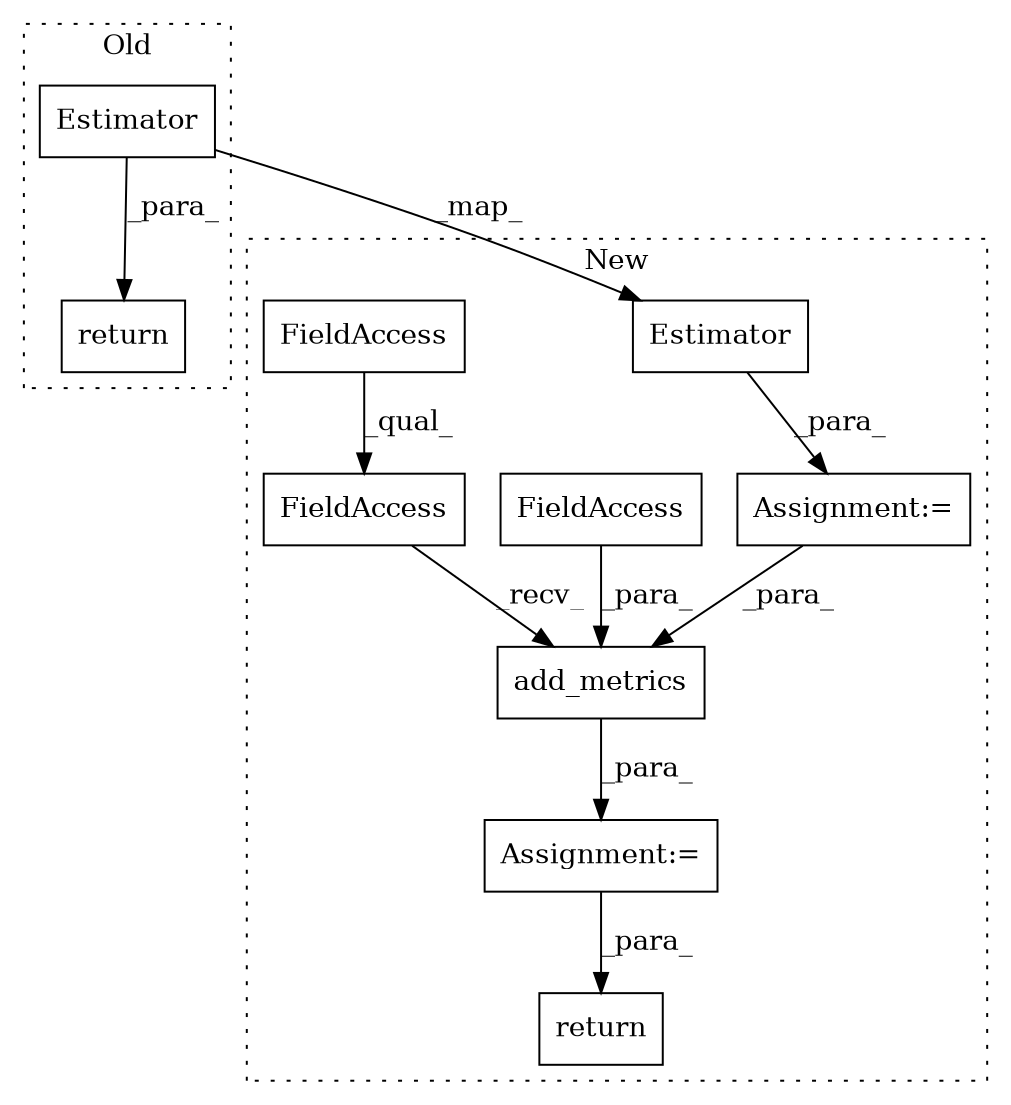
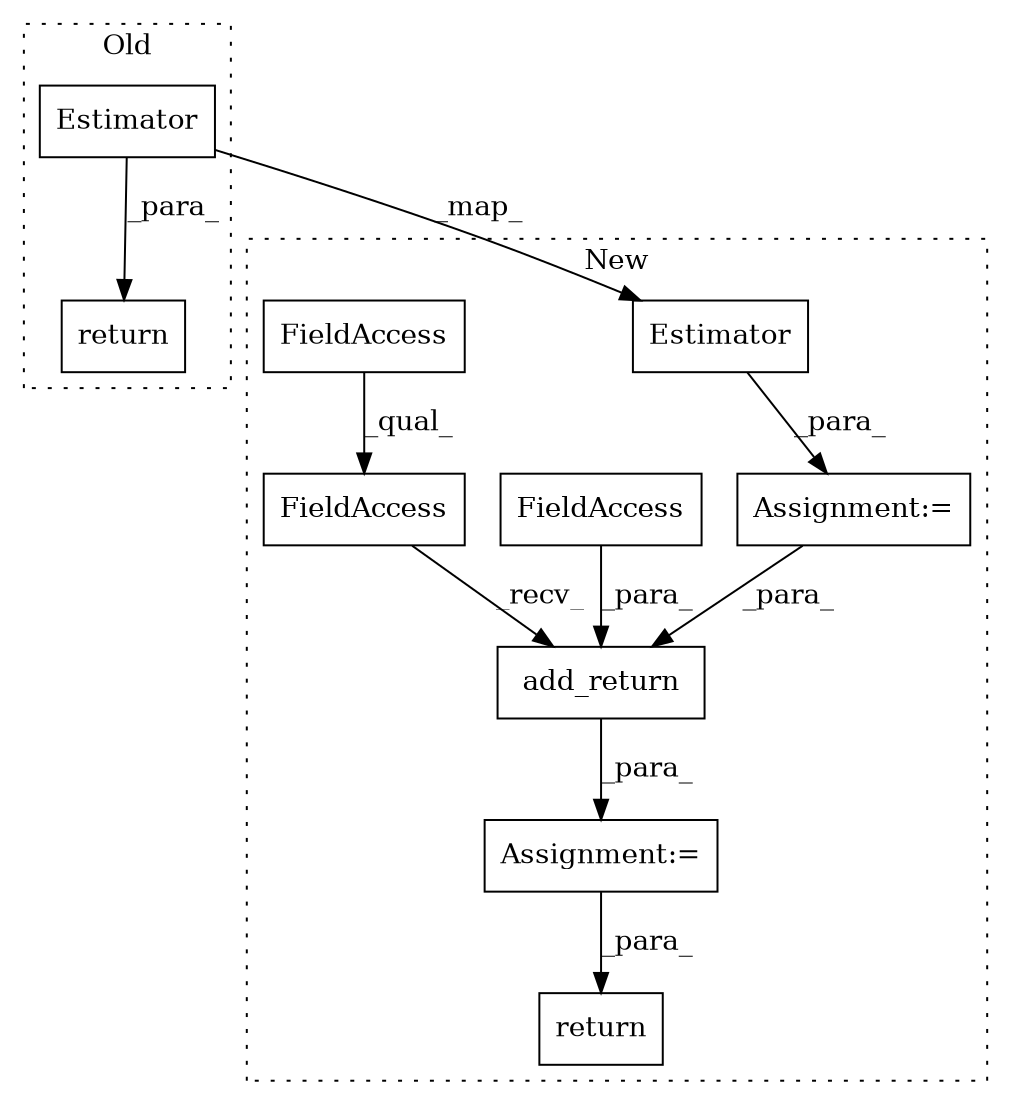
(601, 683) -> (601, 683)
